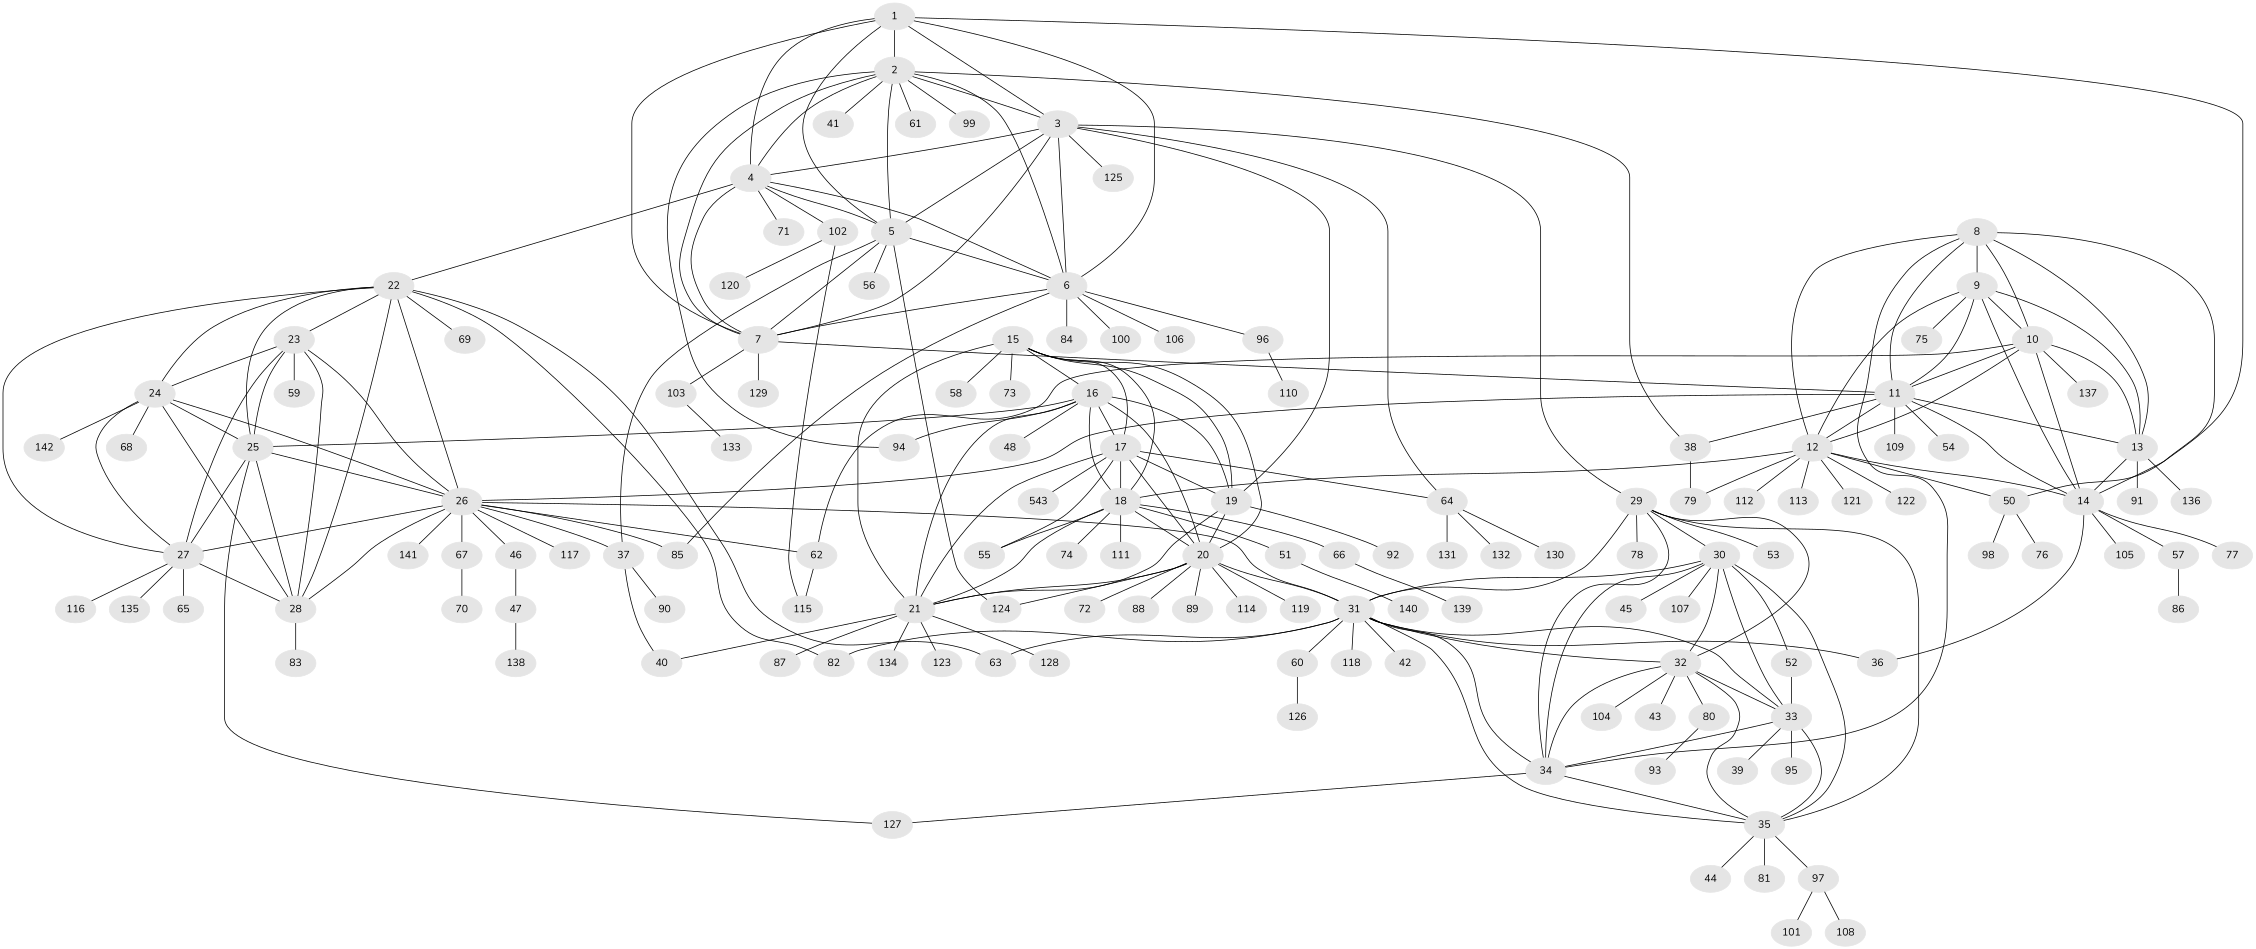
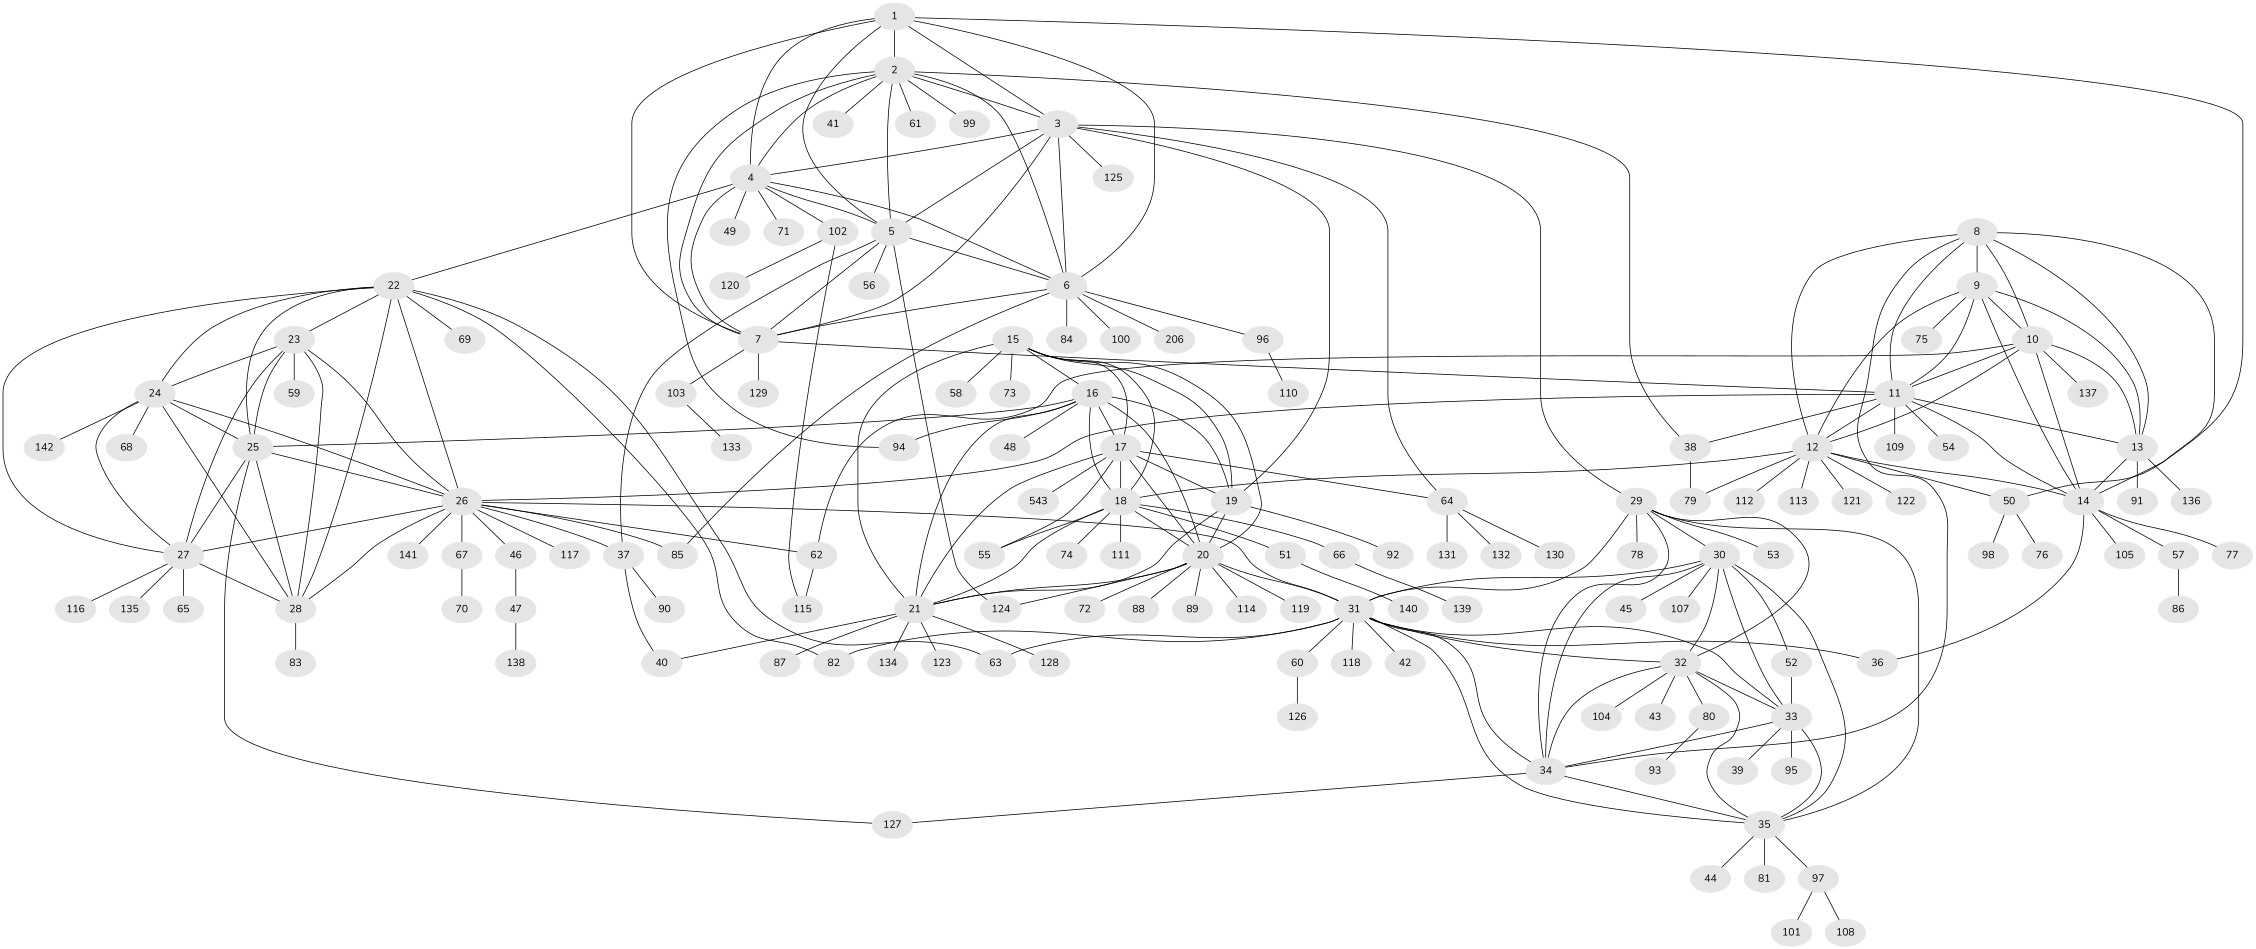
none -> (730, 232)
(1175, 340) -> (1175, 340)
